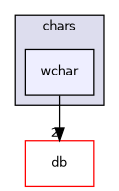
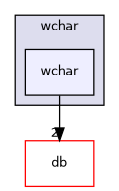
(60, 27) -> (60, 27)
